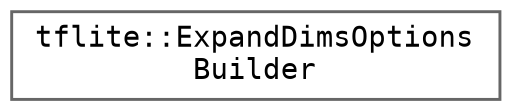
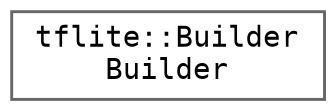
(256, 56) -> (168, 56)
